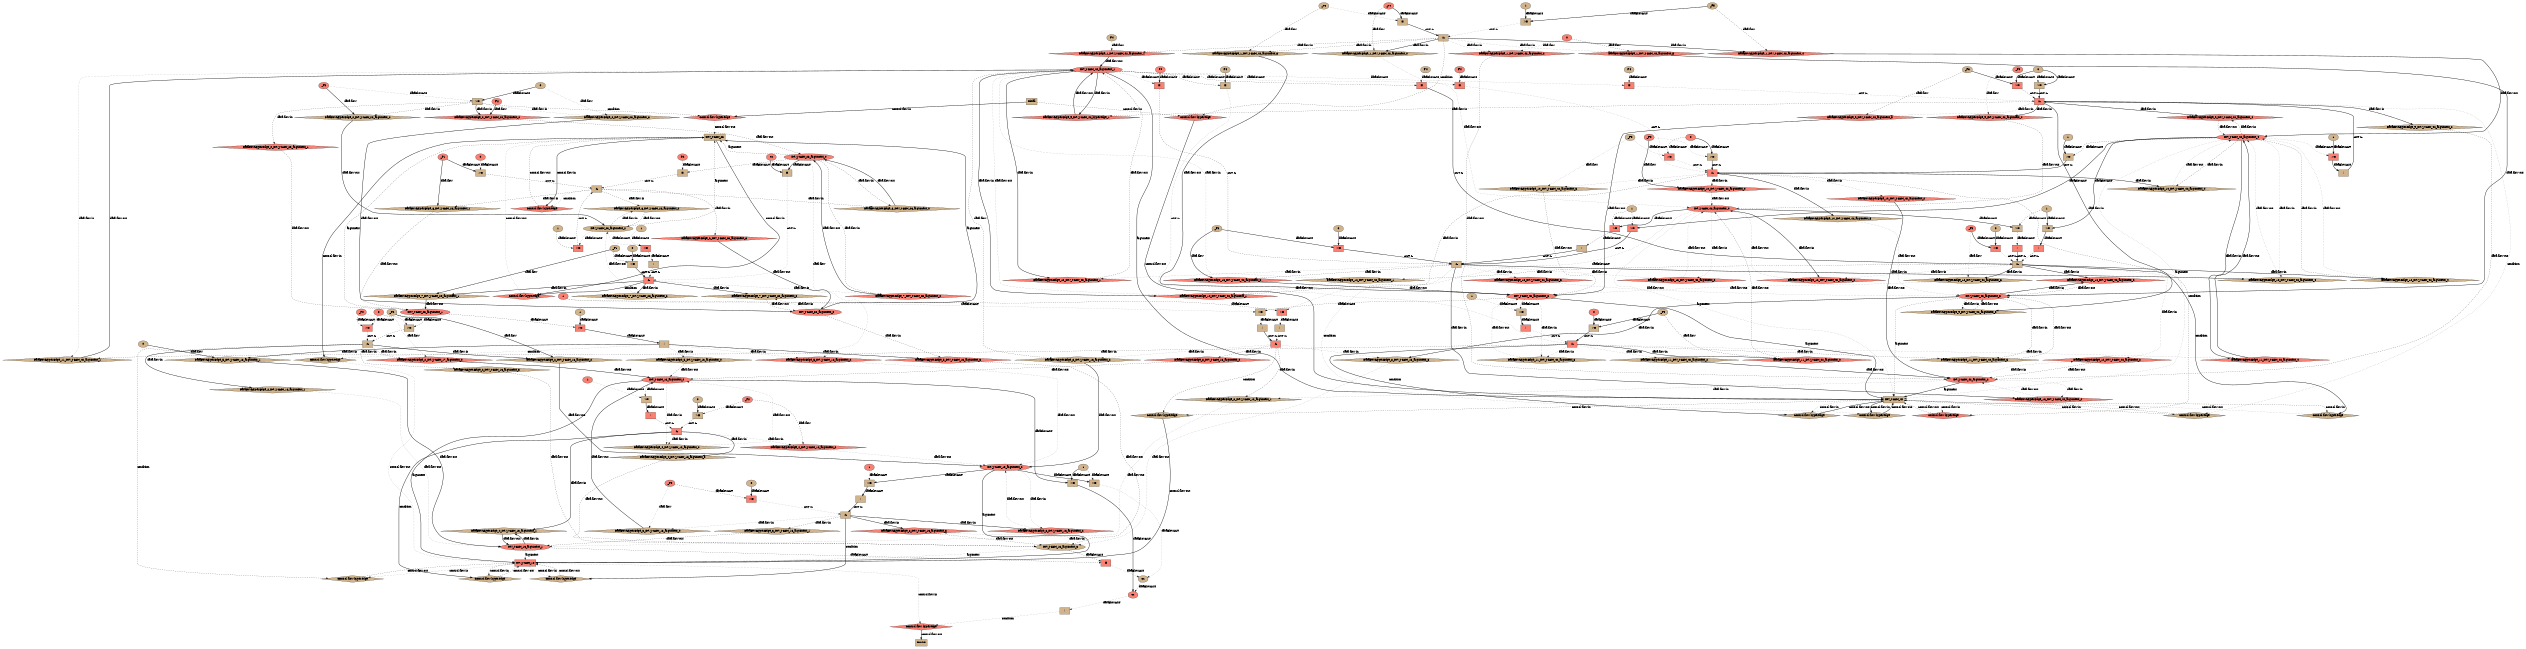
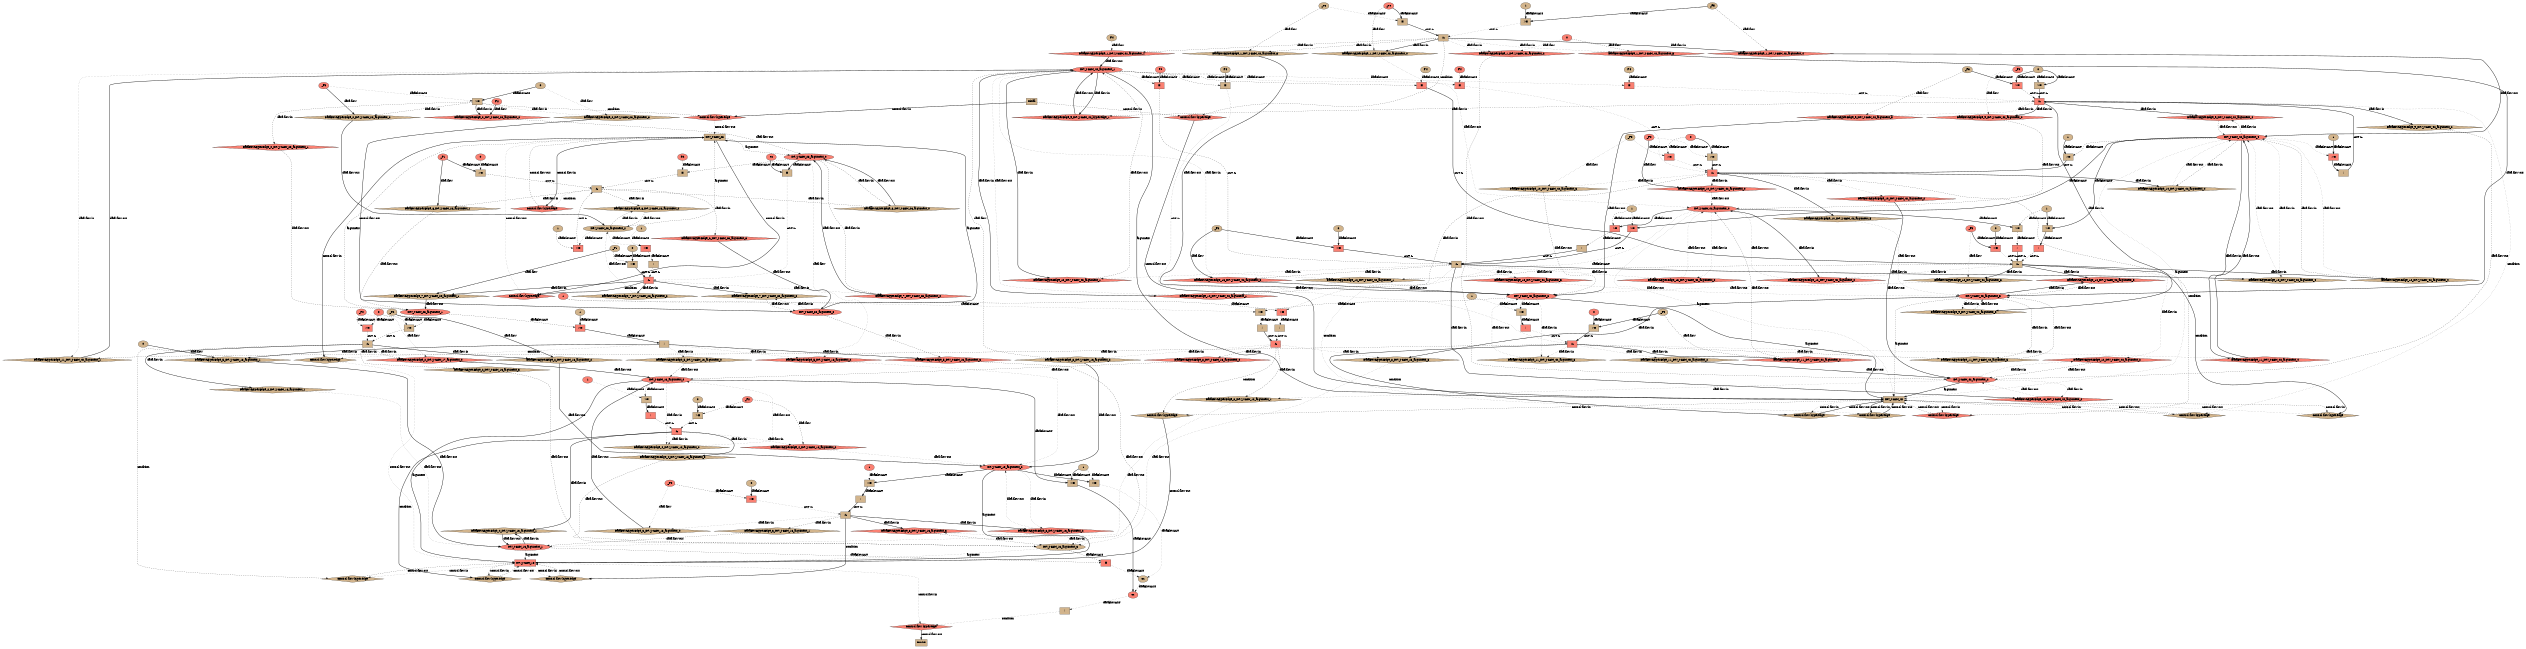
(753, 153) -> (754, 151)
(369, 219) -> (369, 219)
